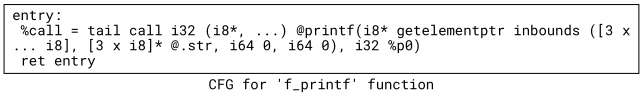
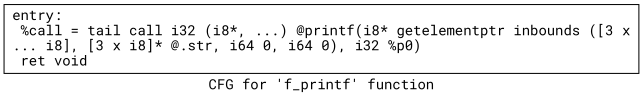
(54, 61) -> (50, 61)
